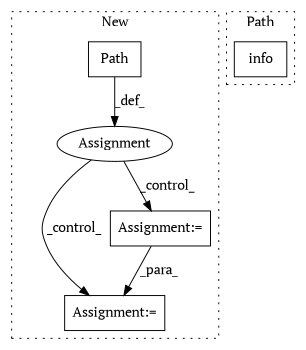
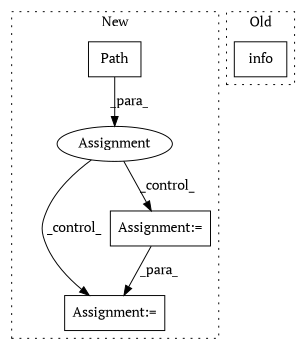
(261, 23) -> (261, 23)
(130, 102) -> (130, 102)
